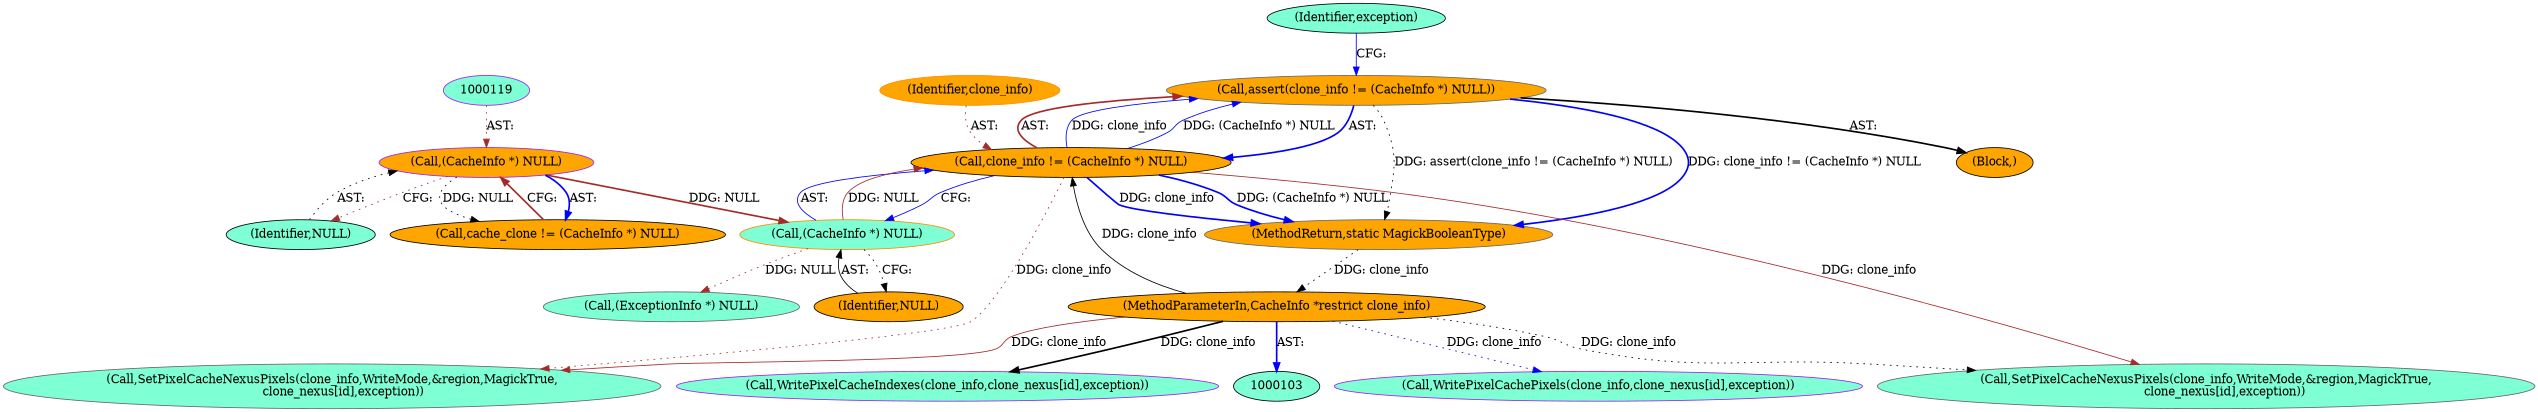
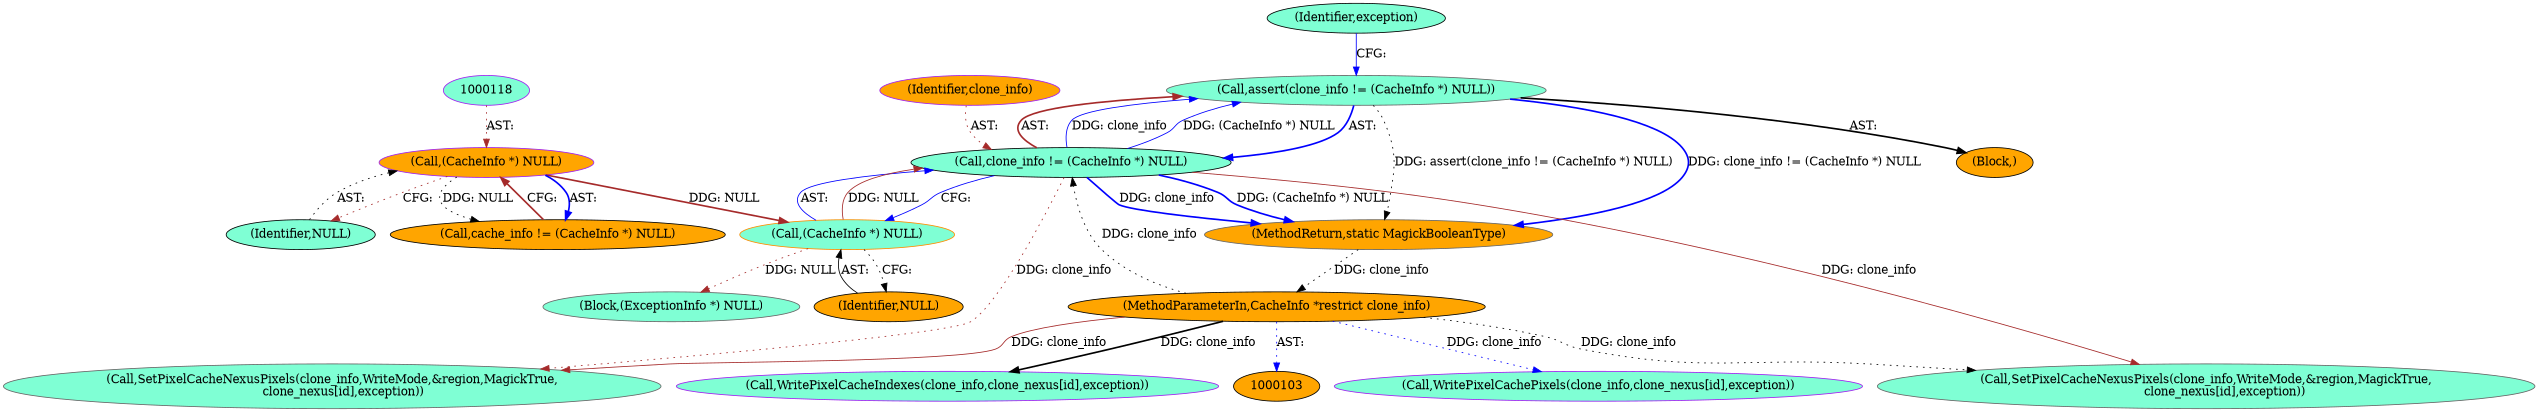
(486, 90) -> (486, 90)
(970, 90) -> (970, 90)
(1356, 90) -> (1356, 90)
(1071, 163) -> (1071, 163)
(558, 235) -> (558, 235)
(1111, 258) -> (1111, 258)
(671, 307) -> (671, 307)
(1277, 342) -> (1277, 342)
(1277, 386) -> (1277, 386)
